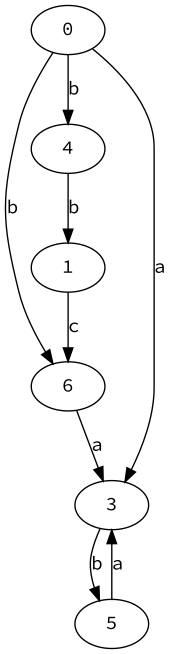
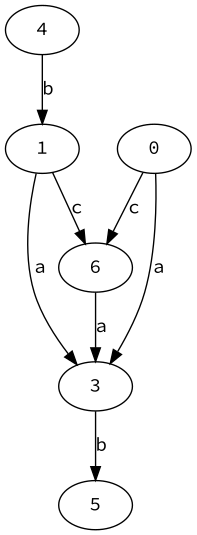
(68, 83) -> none
(13, 208) -> (134, 208)
(112, 571) -> (29, 268)
